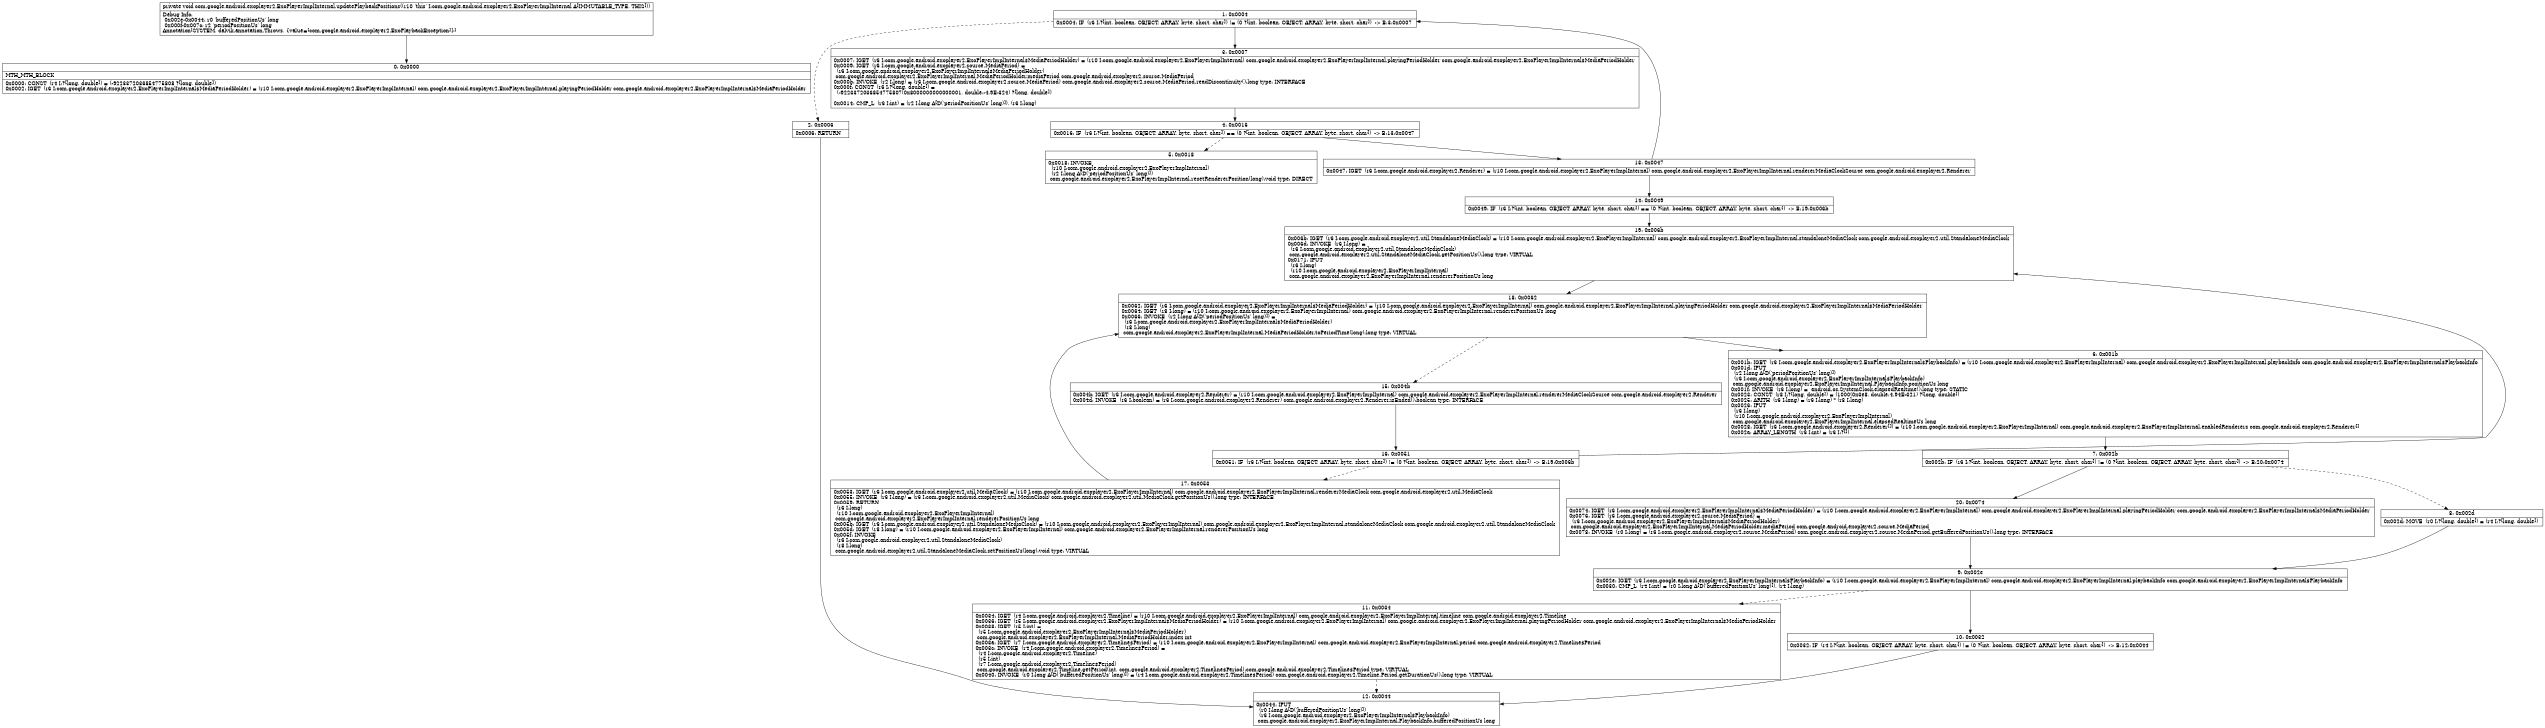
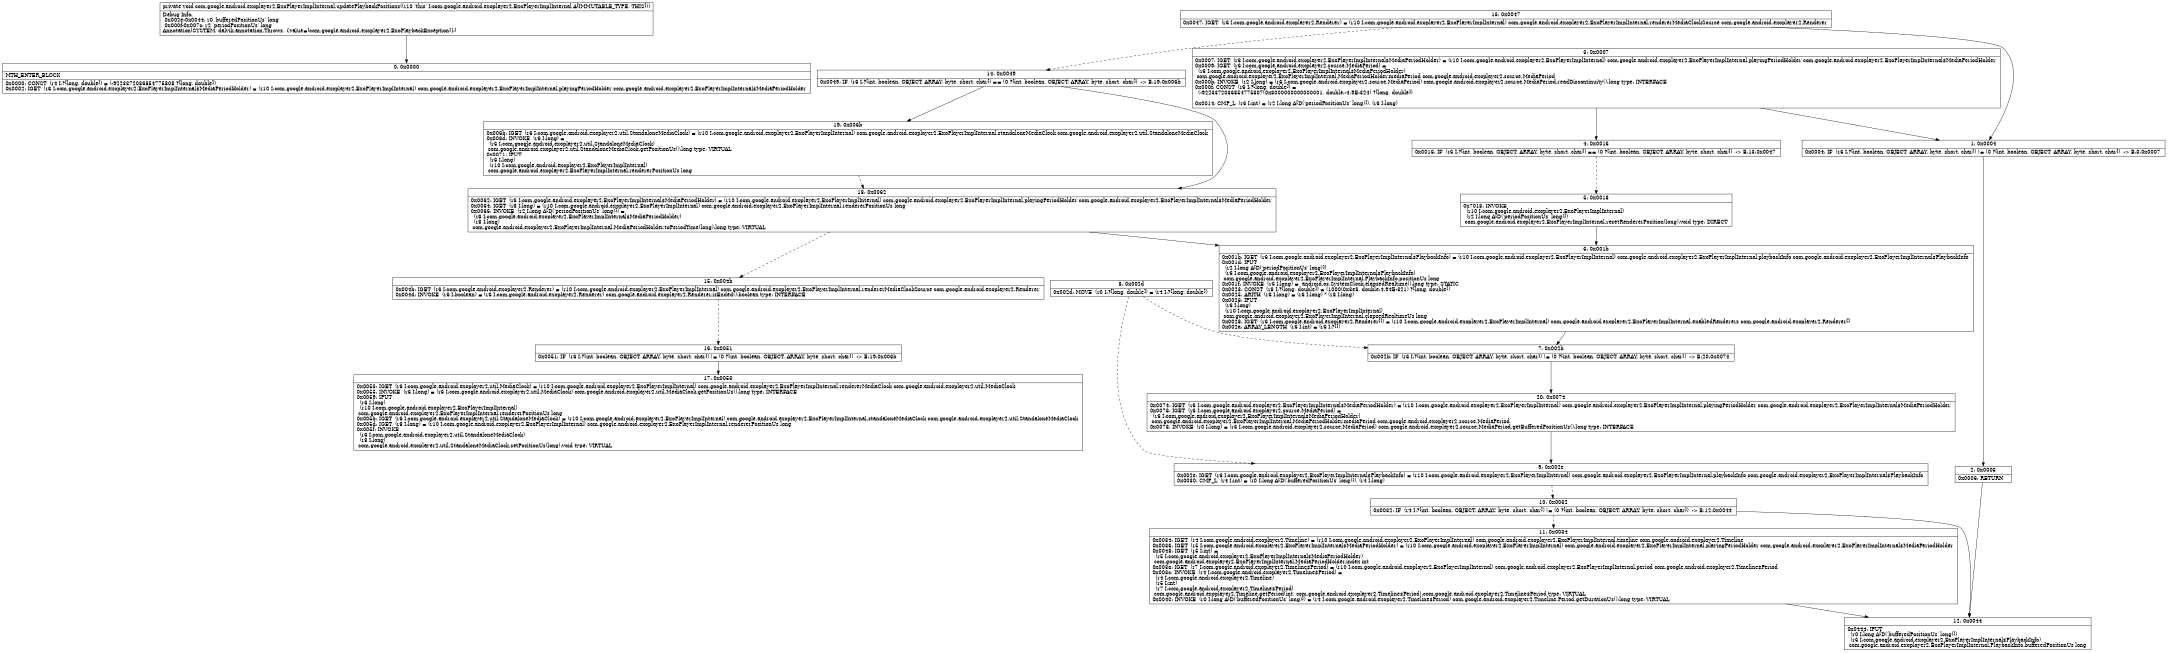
(903, 31) -> (1984, 310)
(1235, 36) -> (1848, 124)
(30, 75) -> (33, 75)
(1440, 148) -> none
(1072, 163) -> (1487, 206)
(1649, 184) -> (1225, 44)
none -> (1596, 234)
(1307, 260) -> (506, 155)
(1582, 287) -> (860, 180)
(1051, 398) -> (1187, 110)
(1396, 426) -> (718, 320)
(2320, 443) -> none
(1348, 473) -> (718, 366)
(2359, 476) -> (1249, 338)
(858, 503) -> (376, 398)
(2365, 558) -> (1129, 429)
(1805, 597) -> (1554, 520)
(1970, 610) -> (1552, 490)
(1009, 627) -> (1186, 551)
(1377, 684) -> (1826, 610)
(1275, 705) -> (1867, 629)
